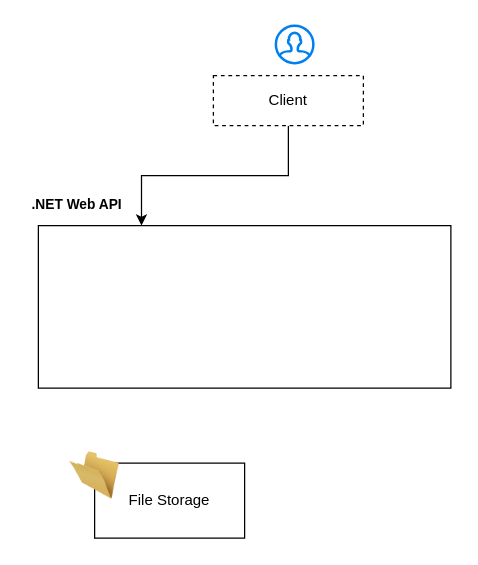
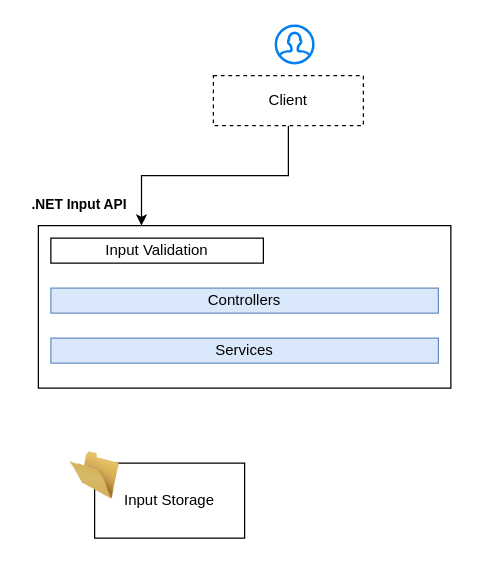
(73, 196) -> (80, 196)
none -> (157, 251)
none -> (244, 301)
none -> (244, 351)
(169, 501) -> (169, 501)
